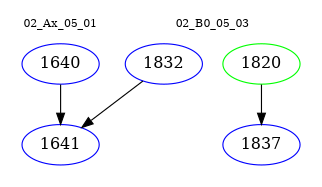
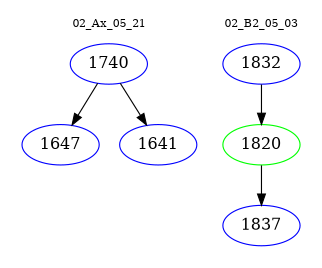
(61, 24) -> (109, 24)
(213, 24) -> (261, 24)
(61, 64) -> (109, 64)
(124, 96) -> (261, 99)
none -> (61, 145)
